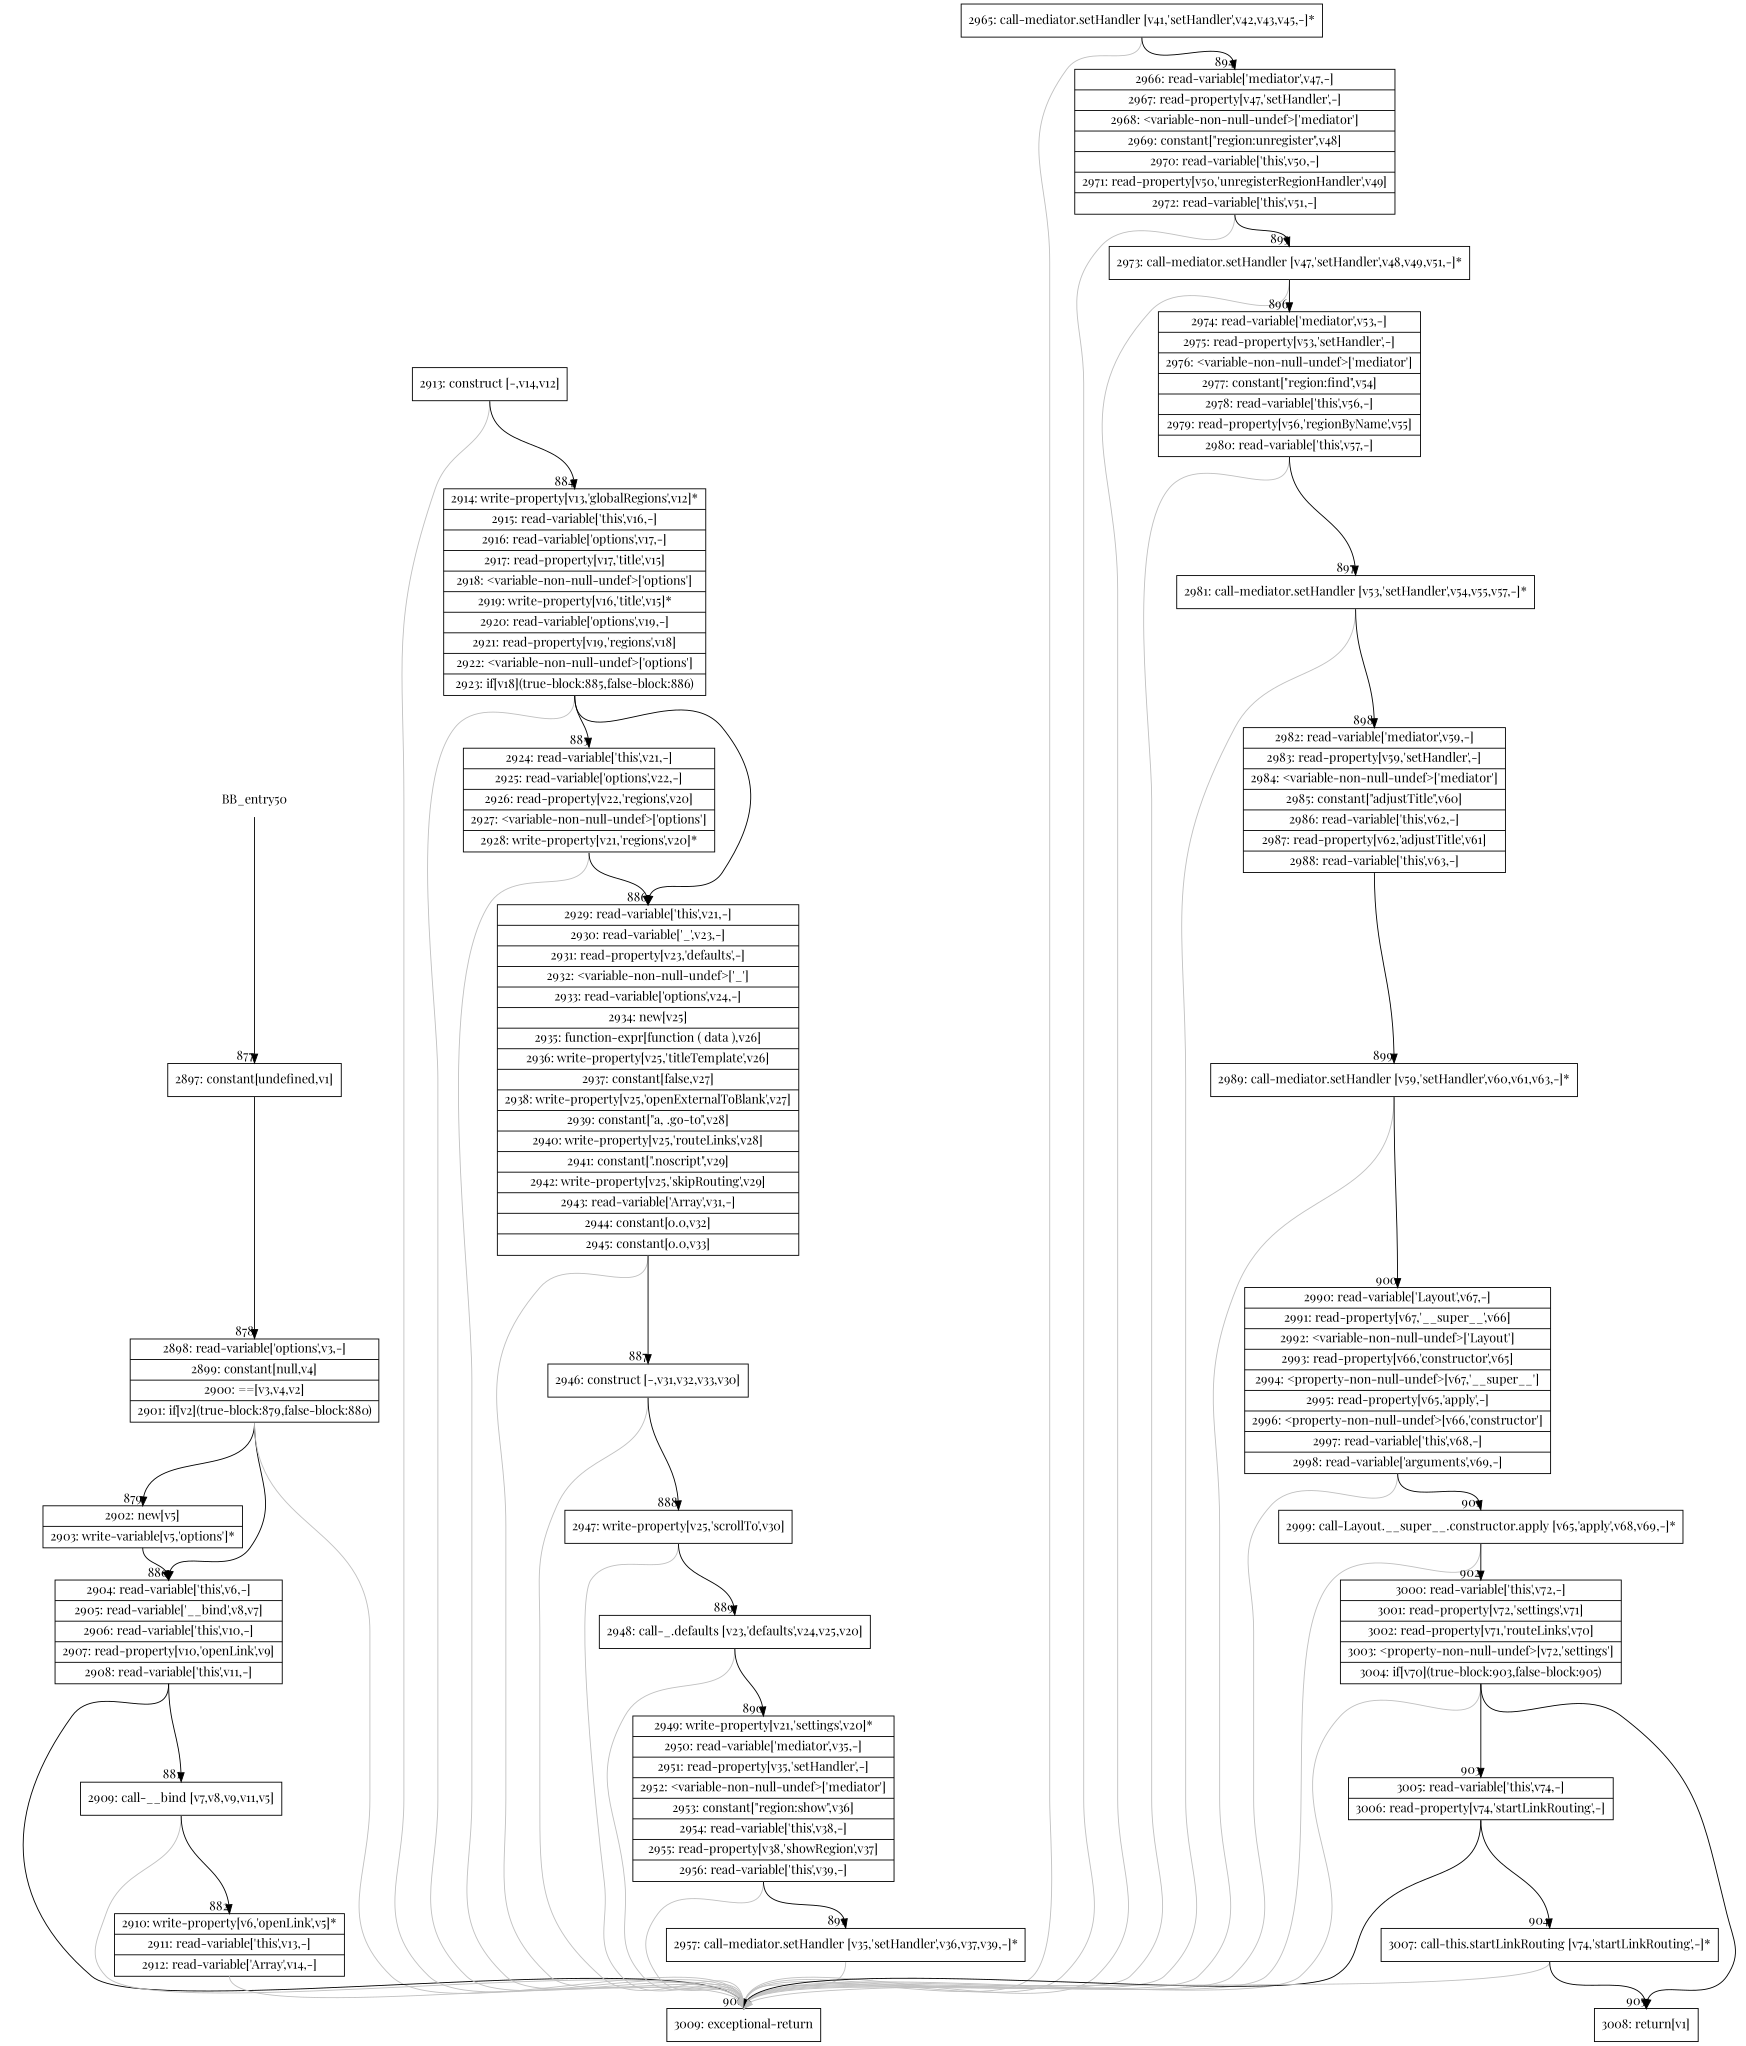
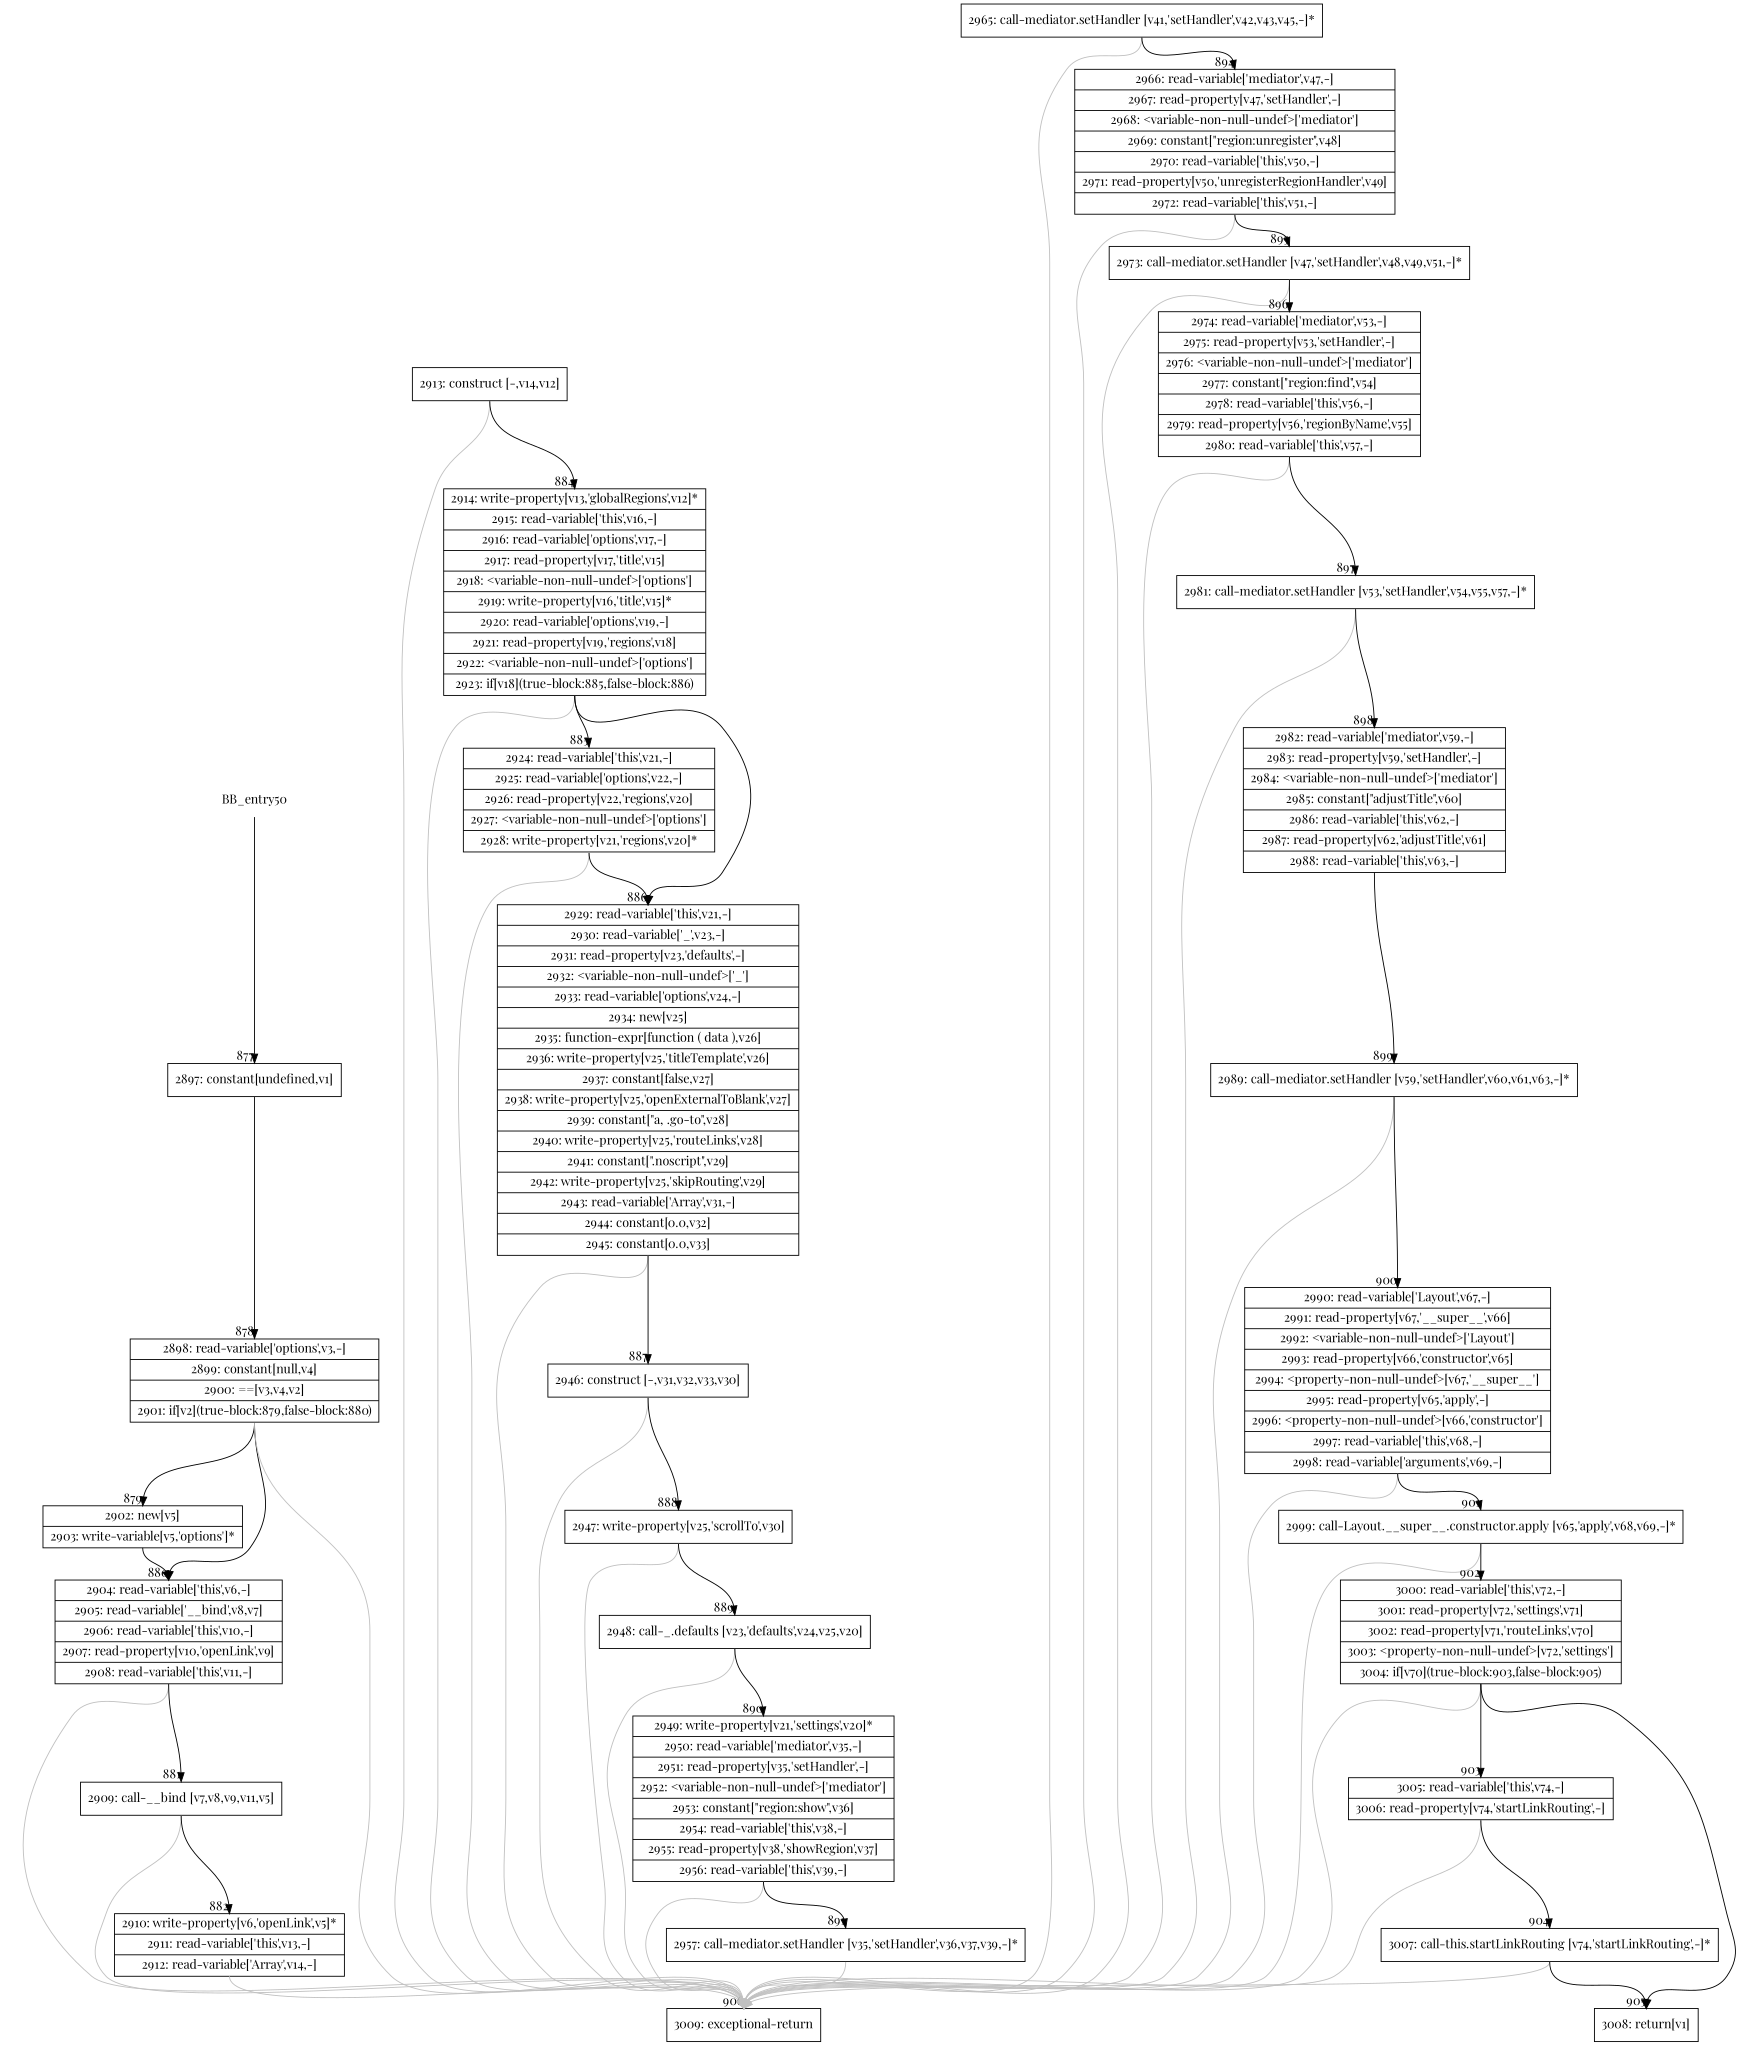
(86, 1970) -> (86, 1970)
(1336, 1975) -> (1336, 1975)
